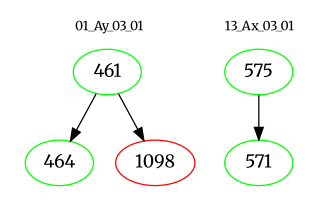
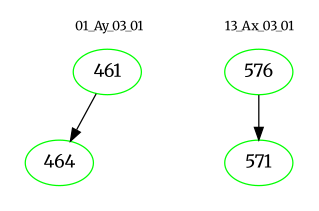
(259, 72) -> (259, 72)
(155, 163) -> none
